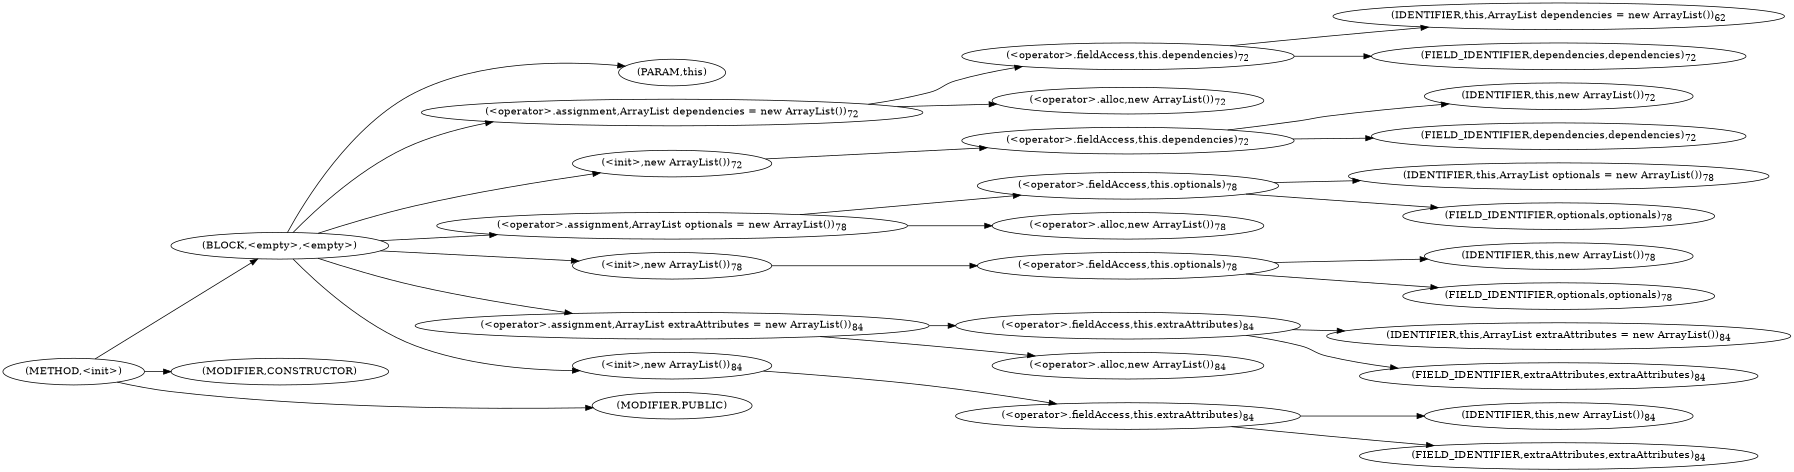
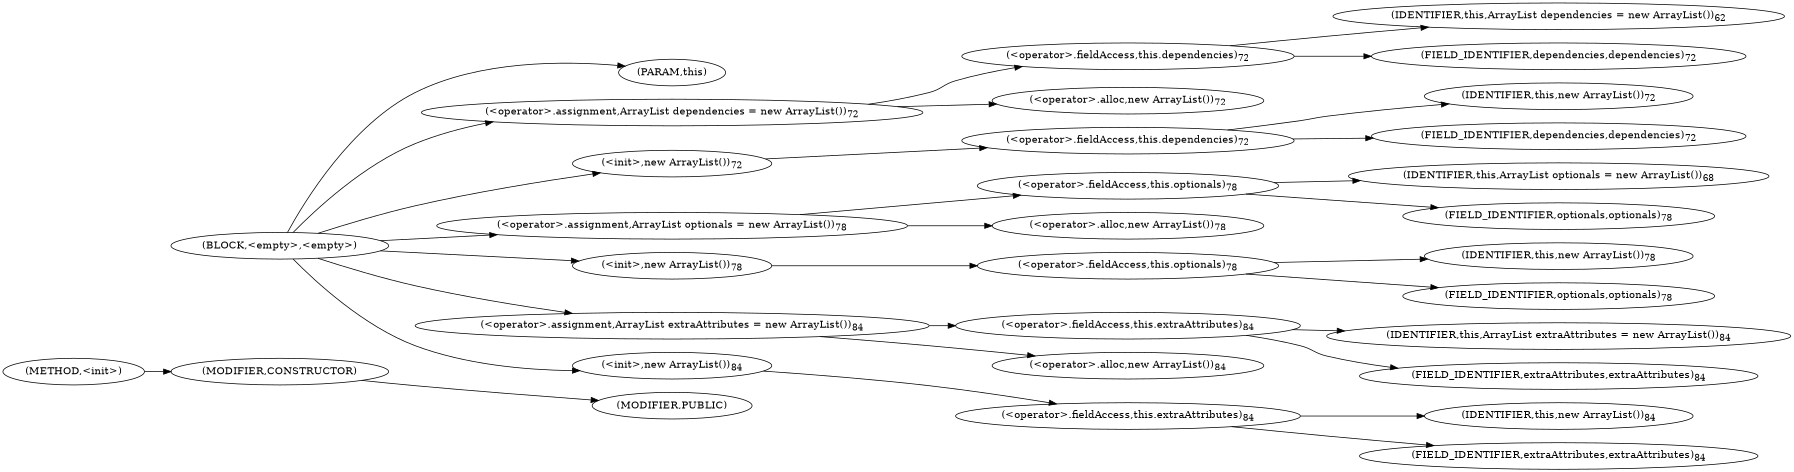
(1709, 175) -> (1709, 175)
(173, 311) -> none
(351, 405) -> (476, 391)
